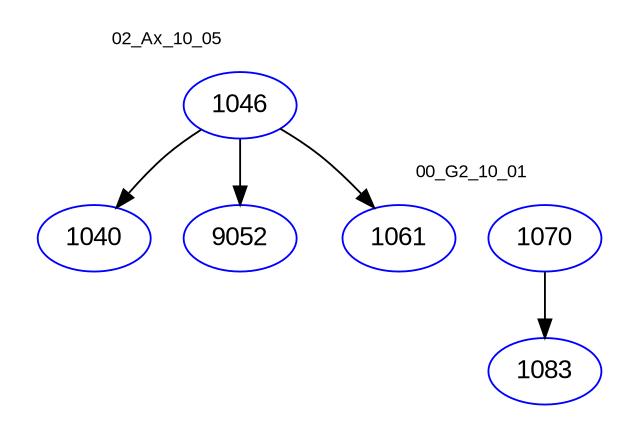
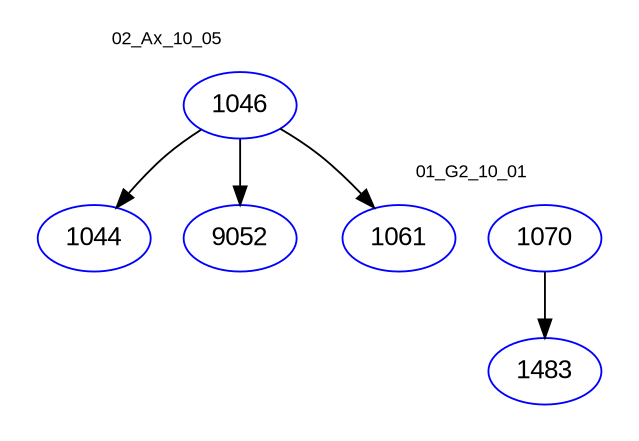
(472, 173) -> (472, 173)
(94, 238) -> (94, 238)
(545, 371) -> (545, 371)
